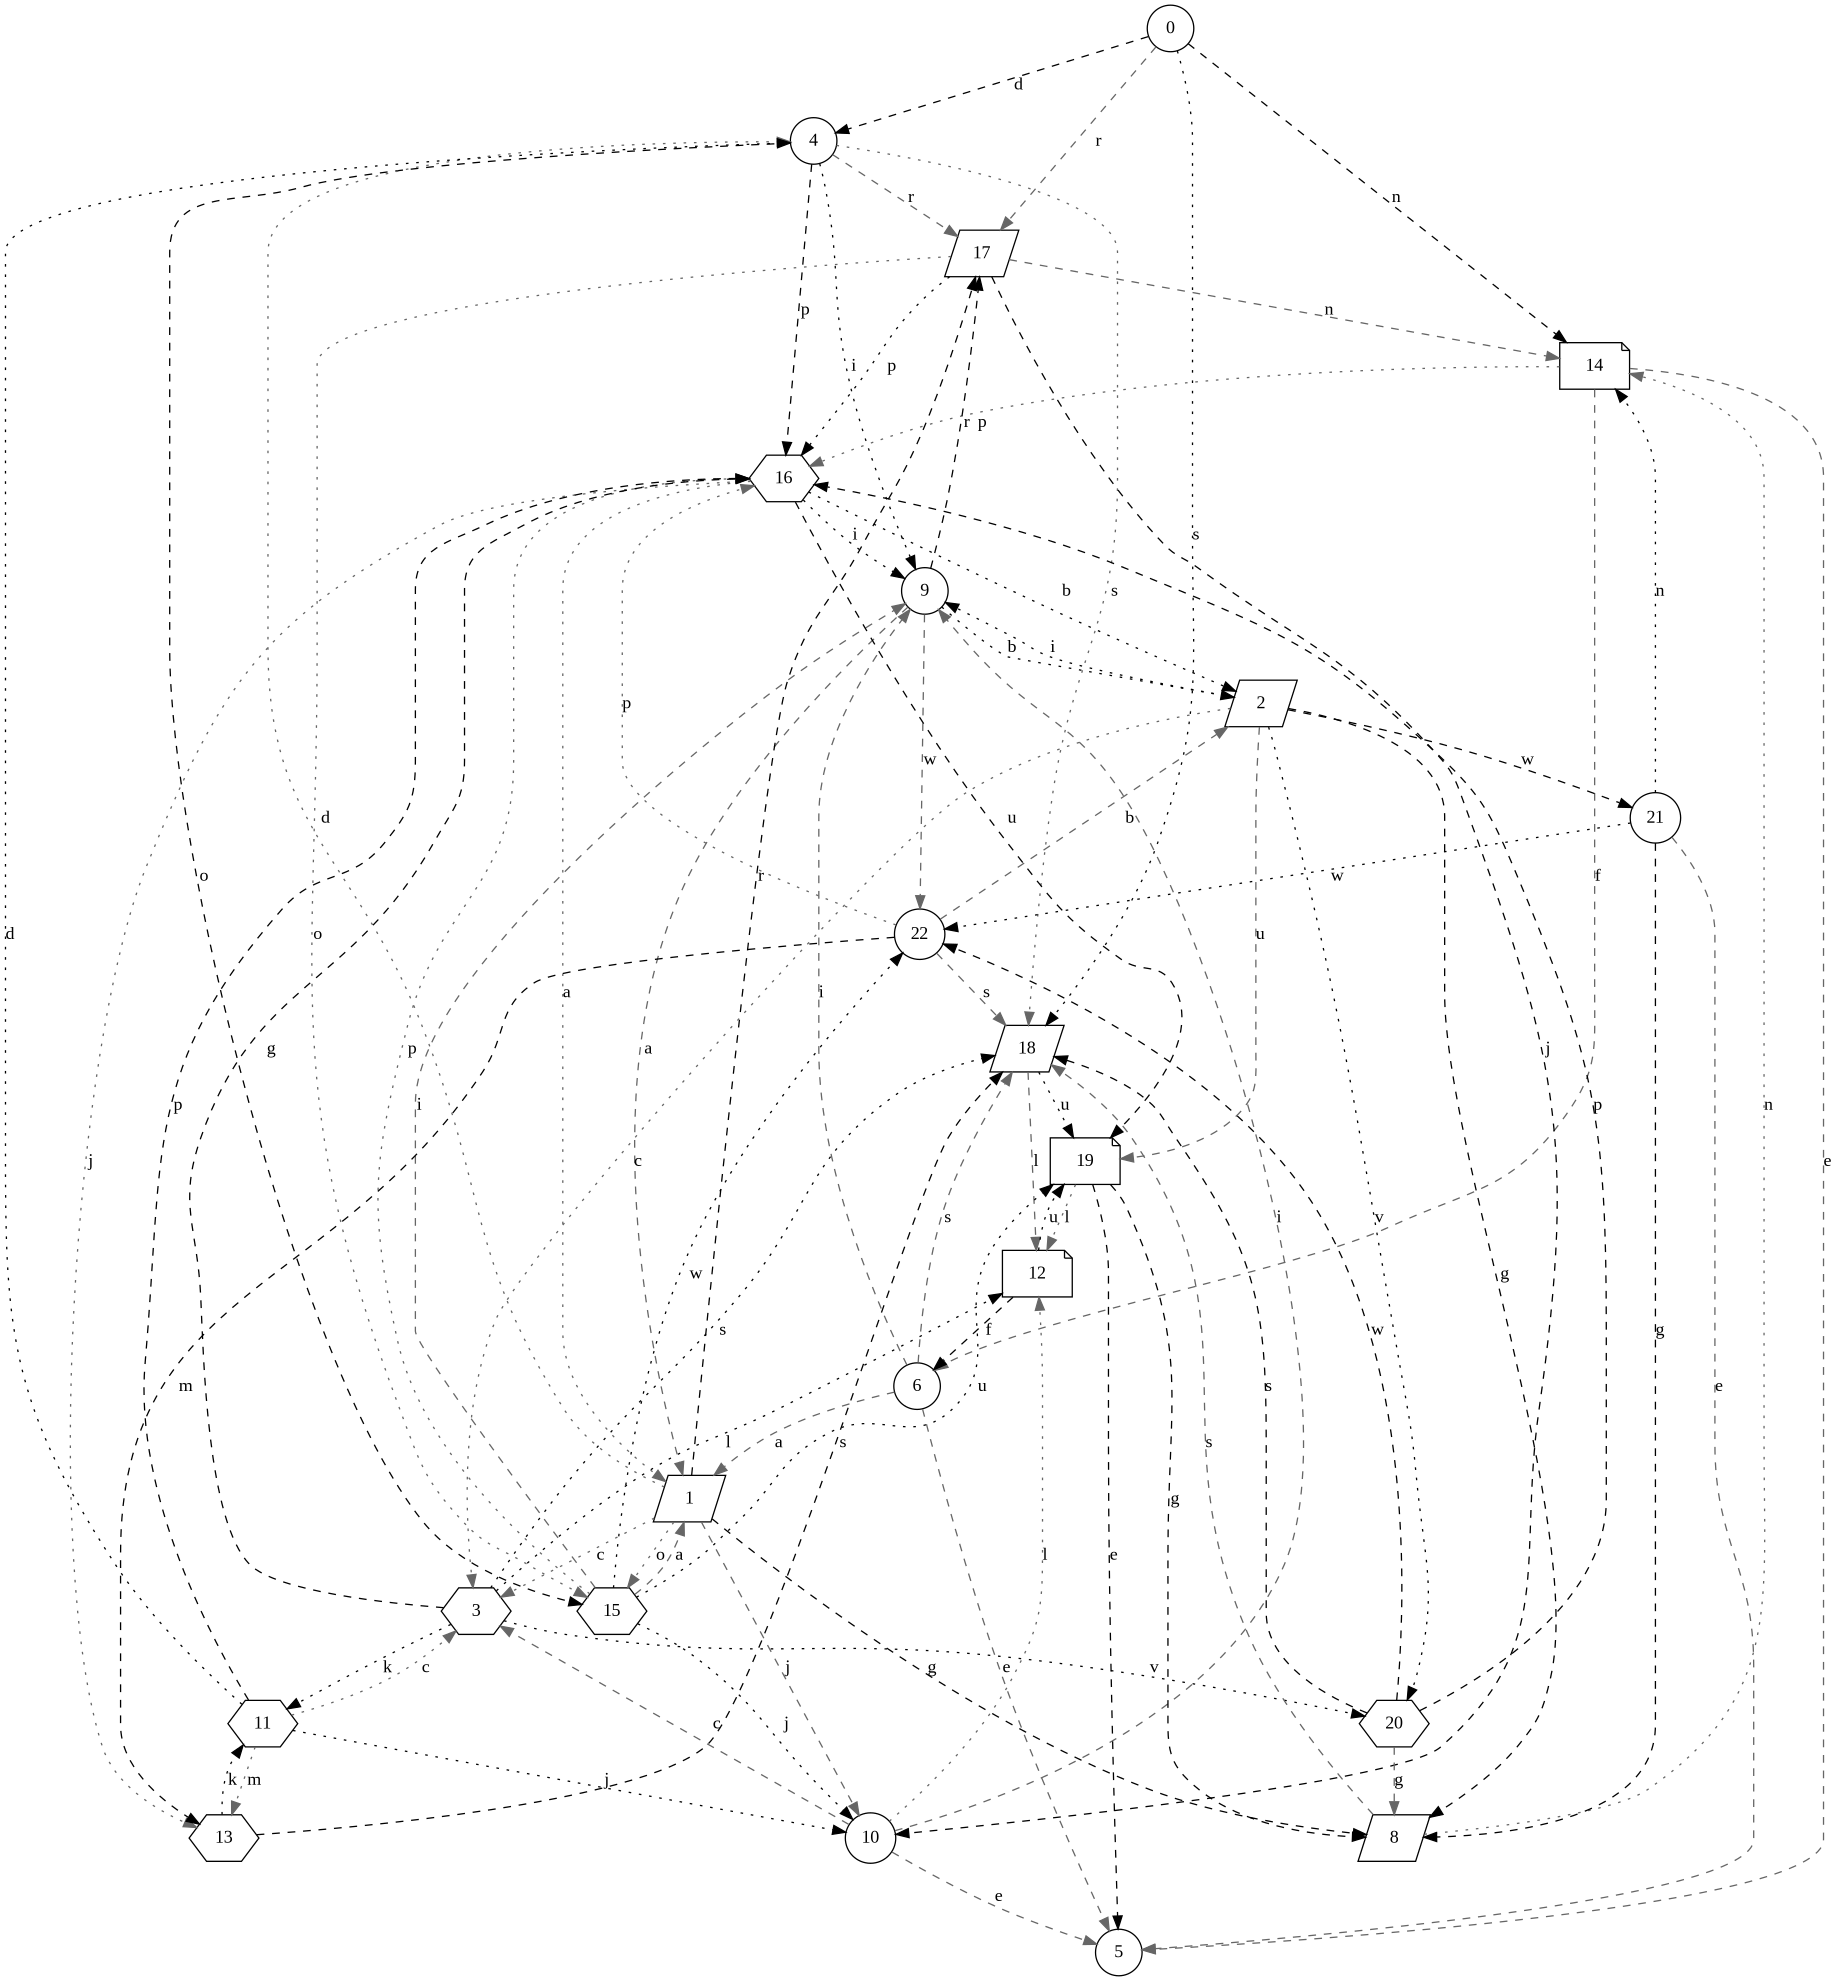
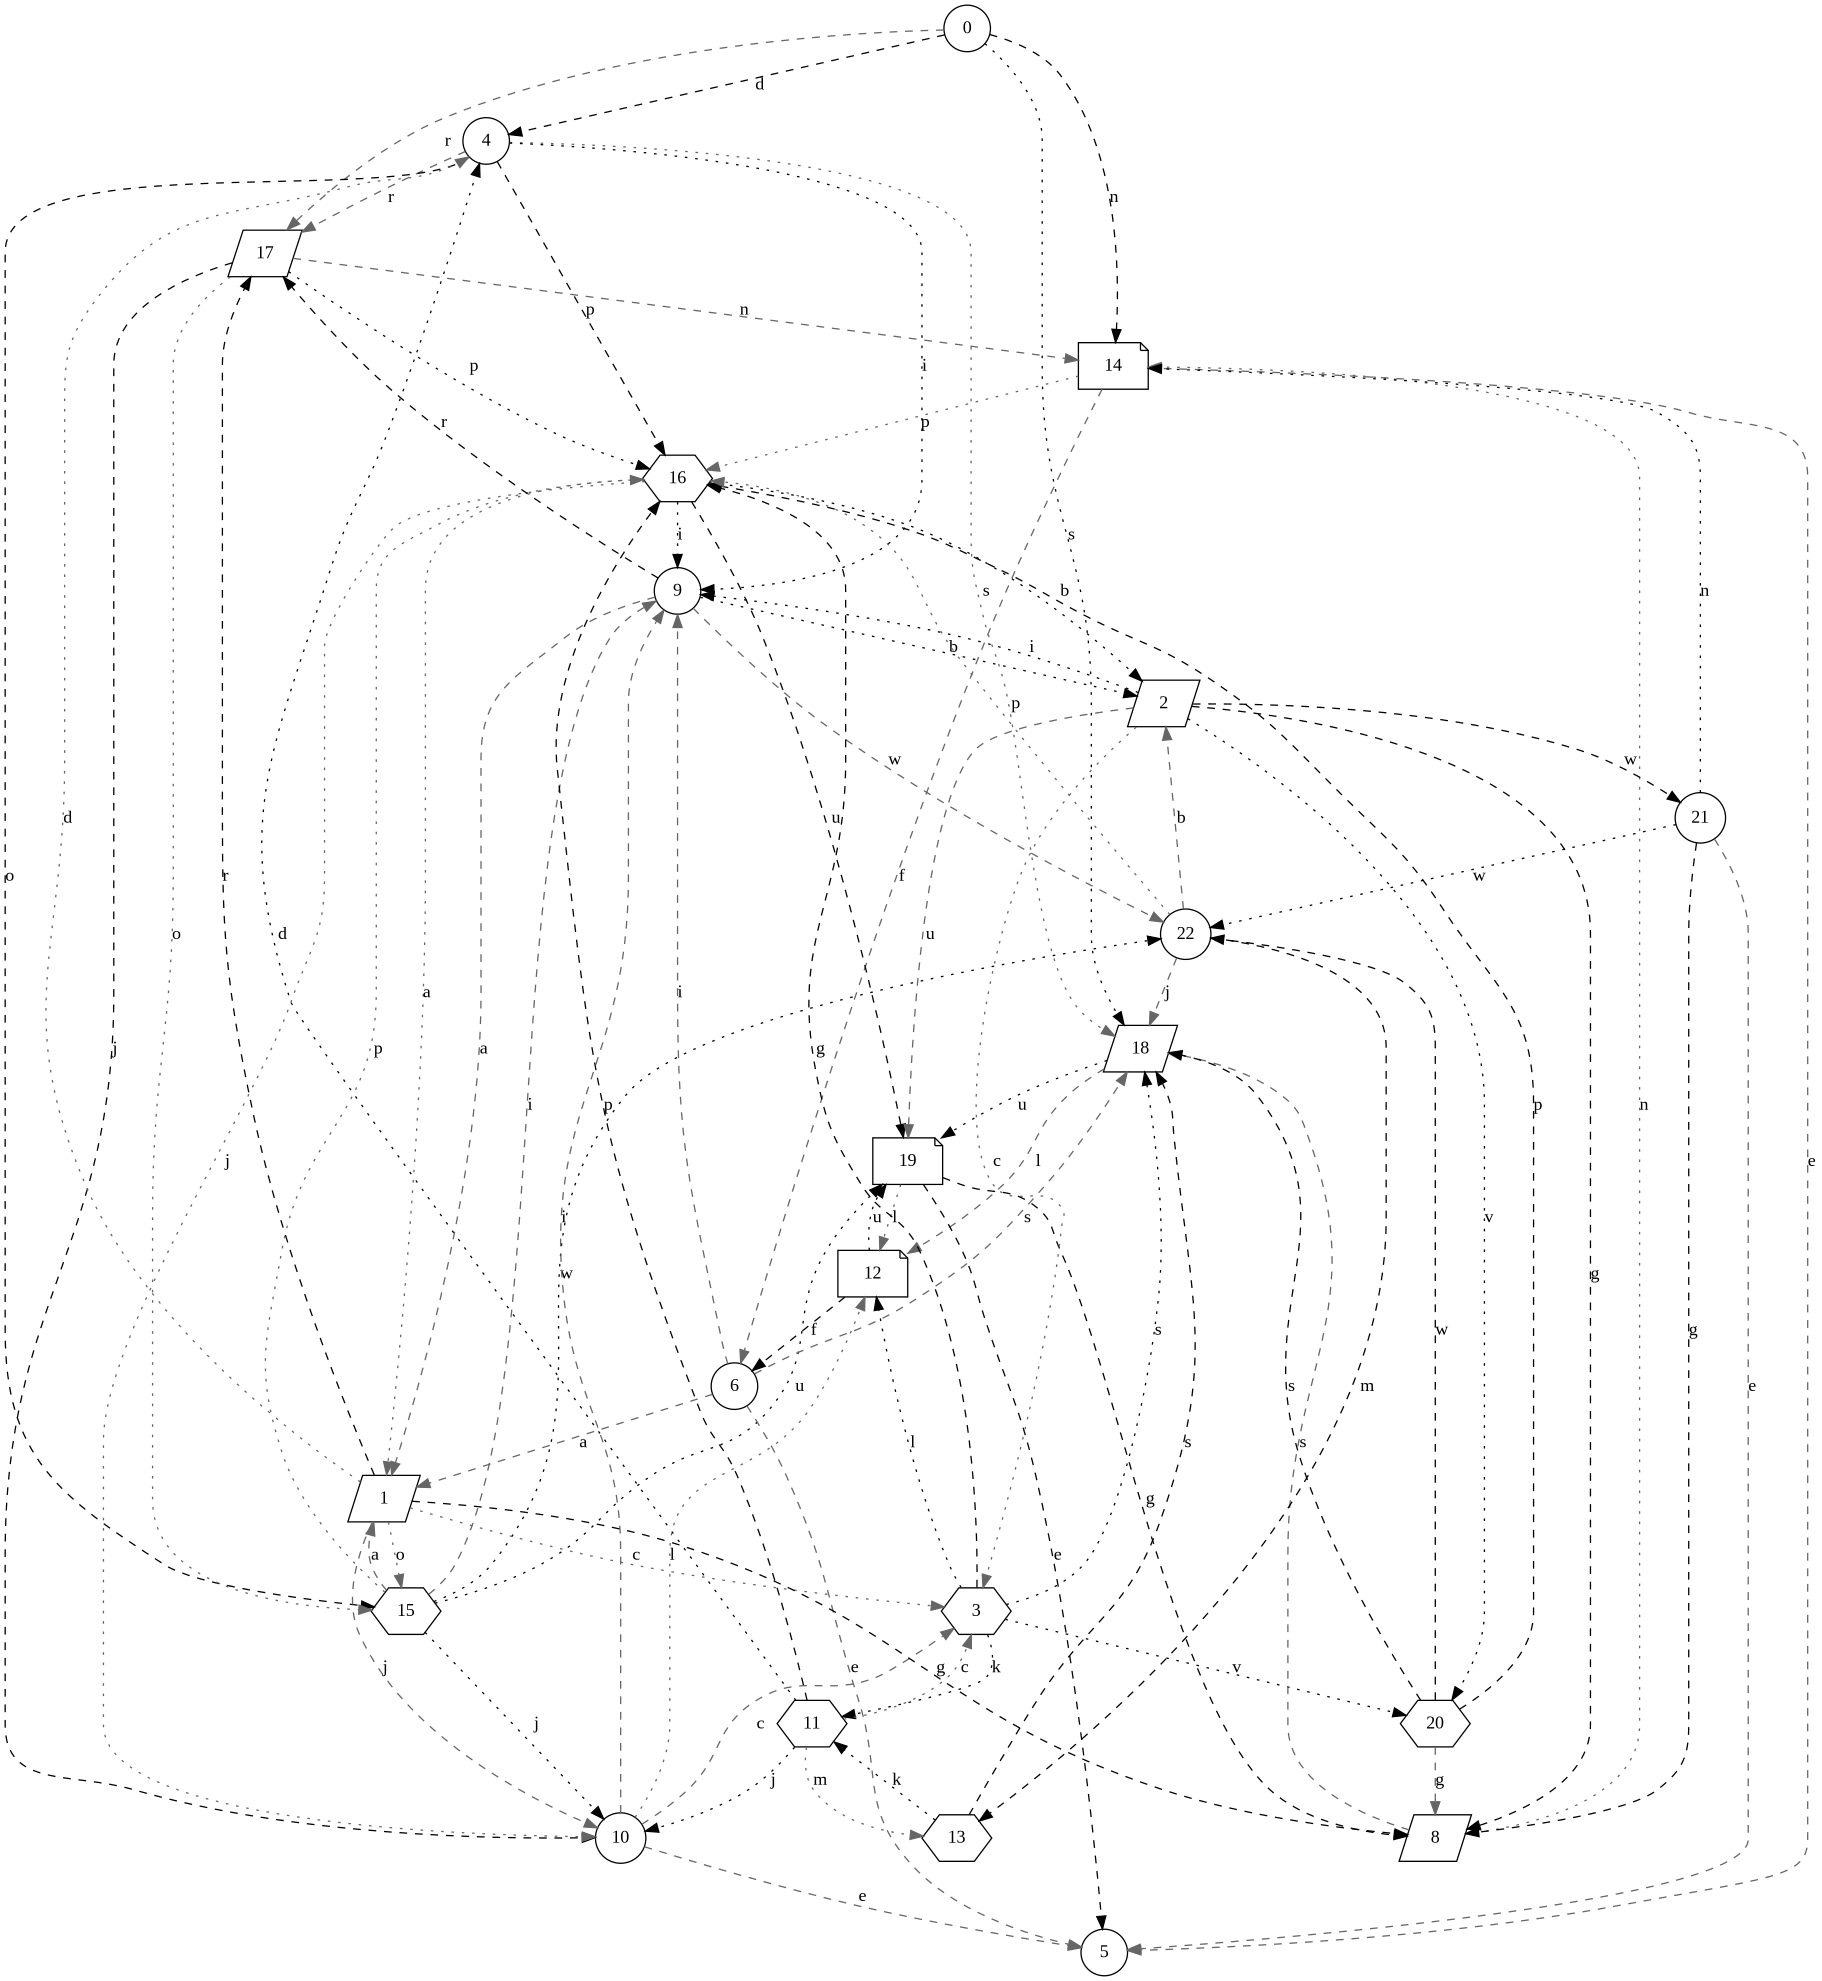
(116, 975) -> (177, 1235)
(987, 992) -> (1168, 992)
